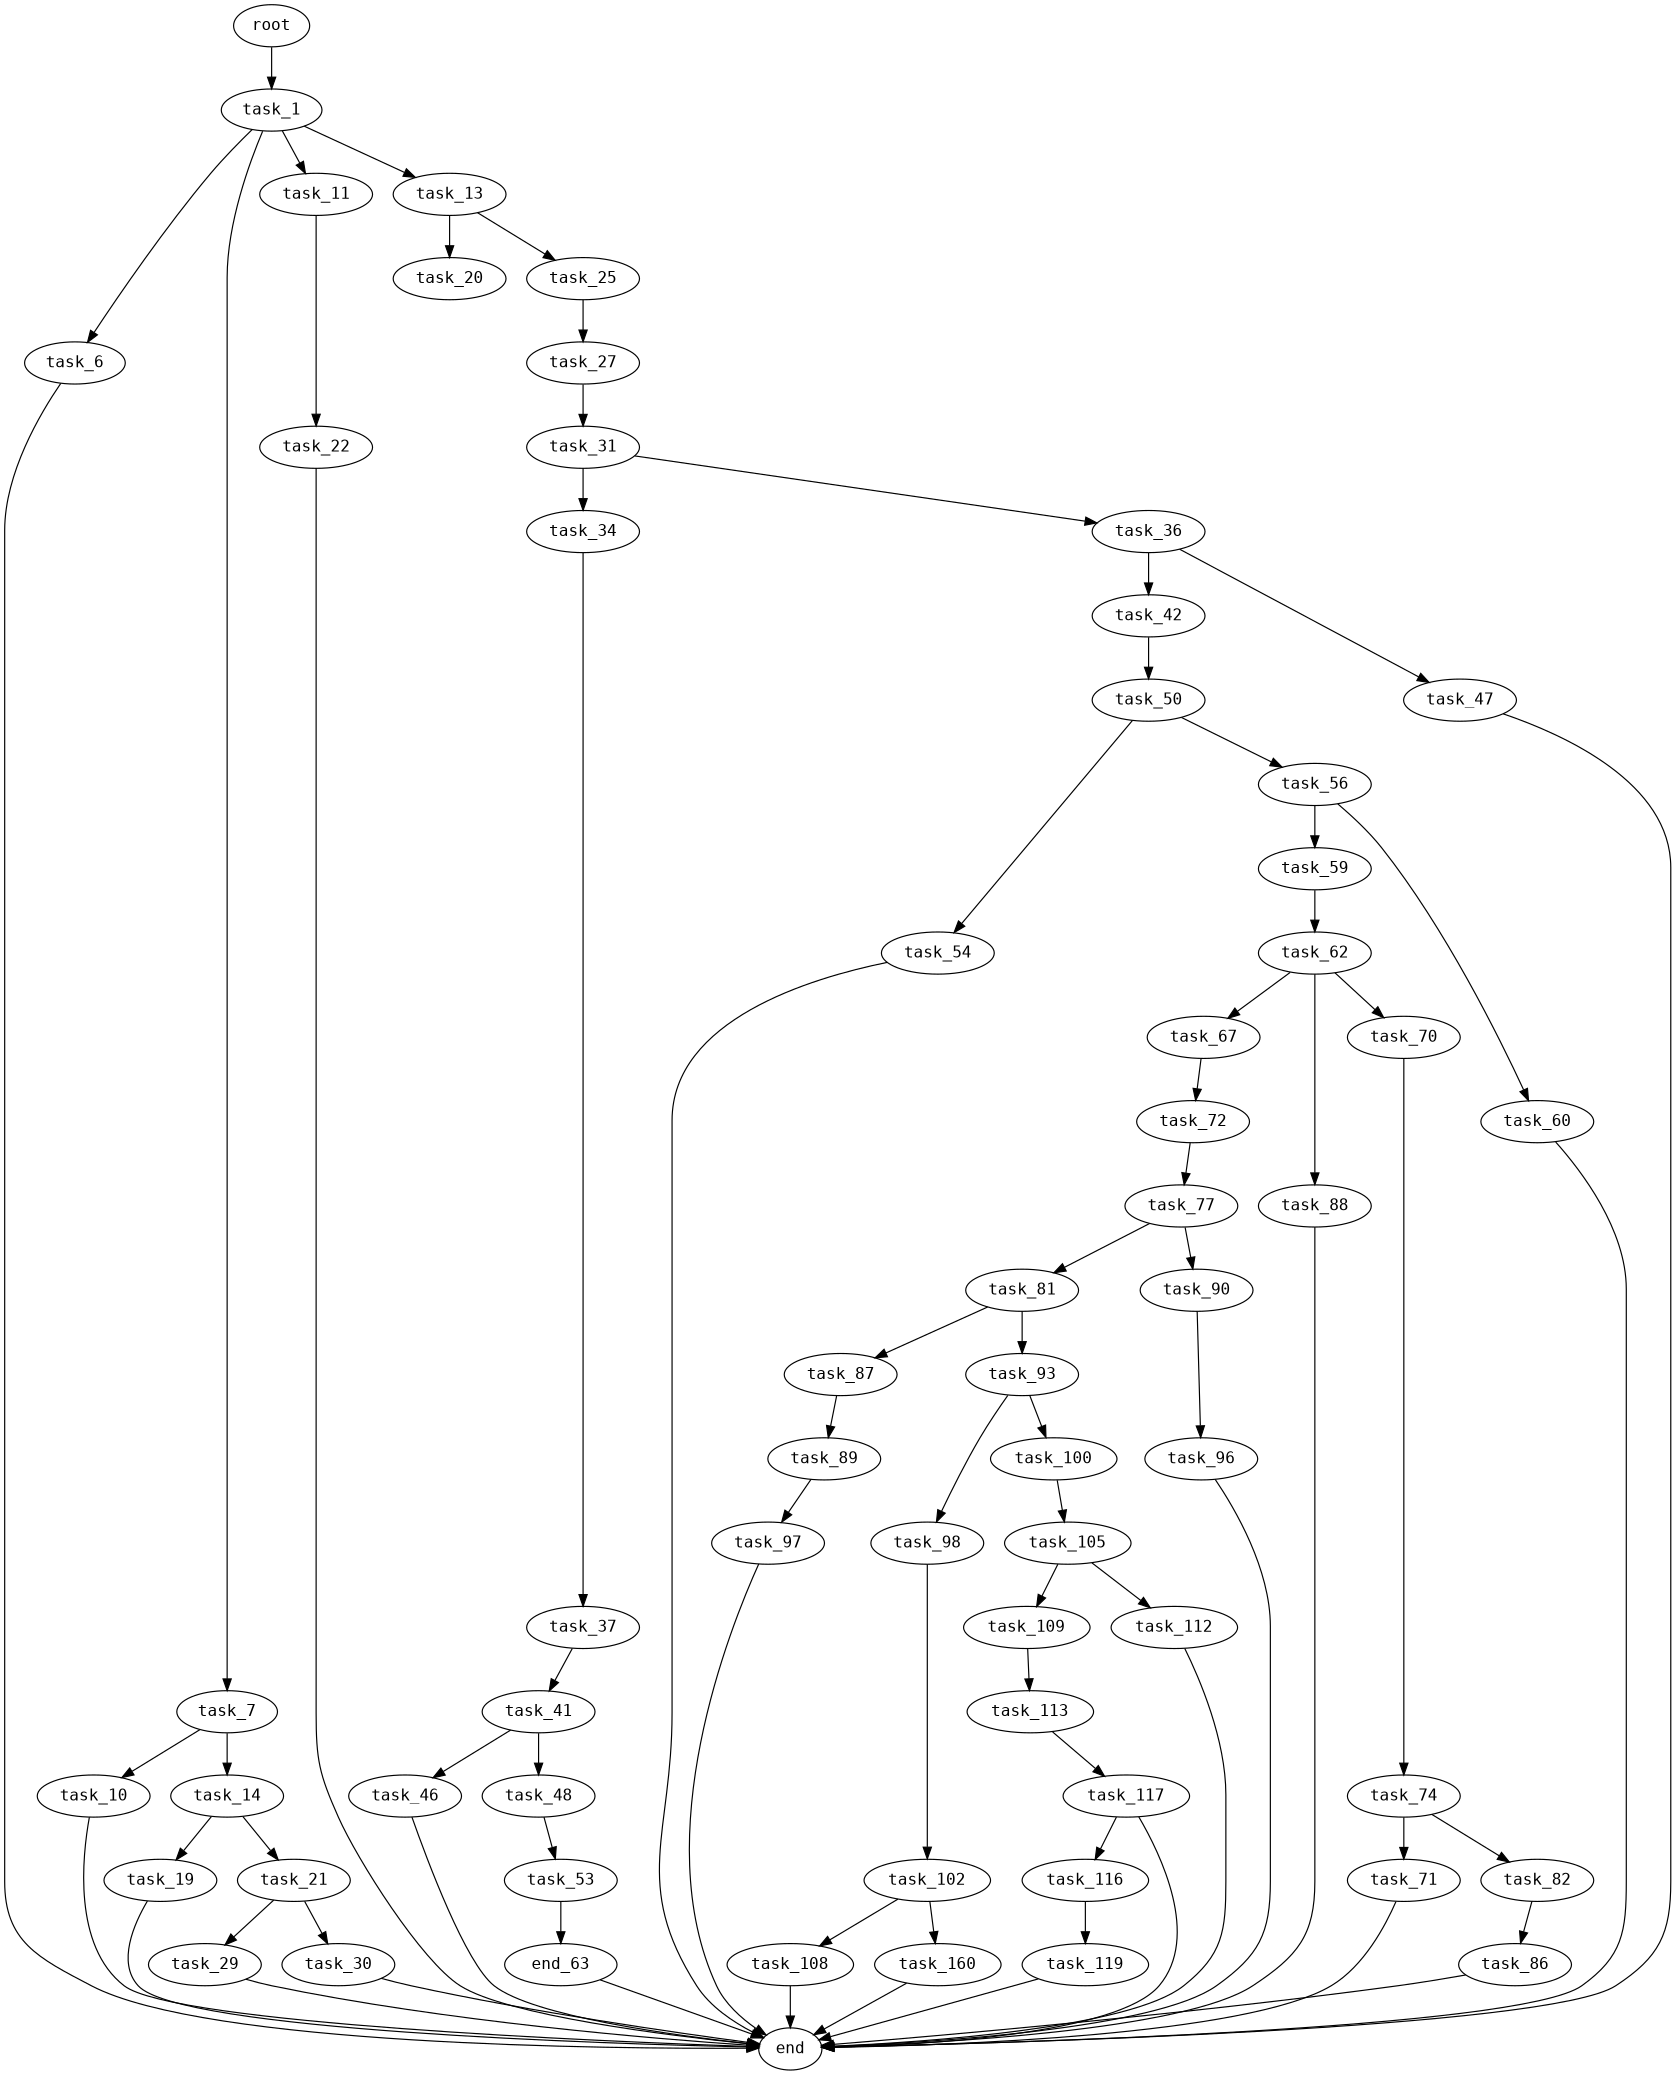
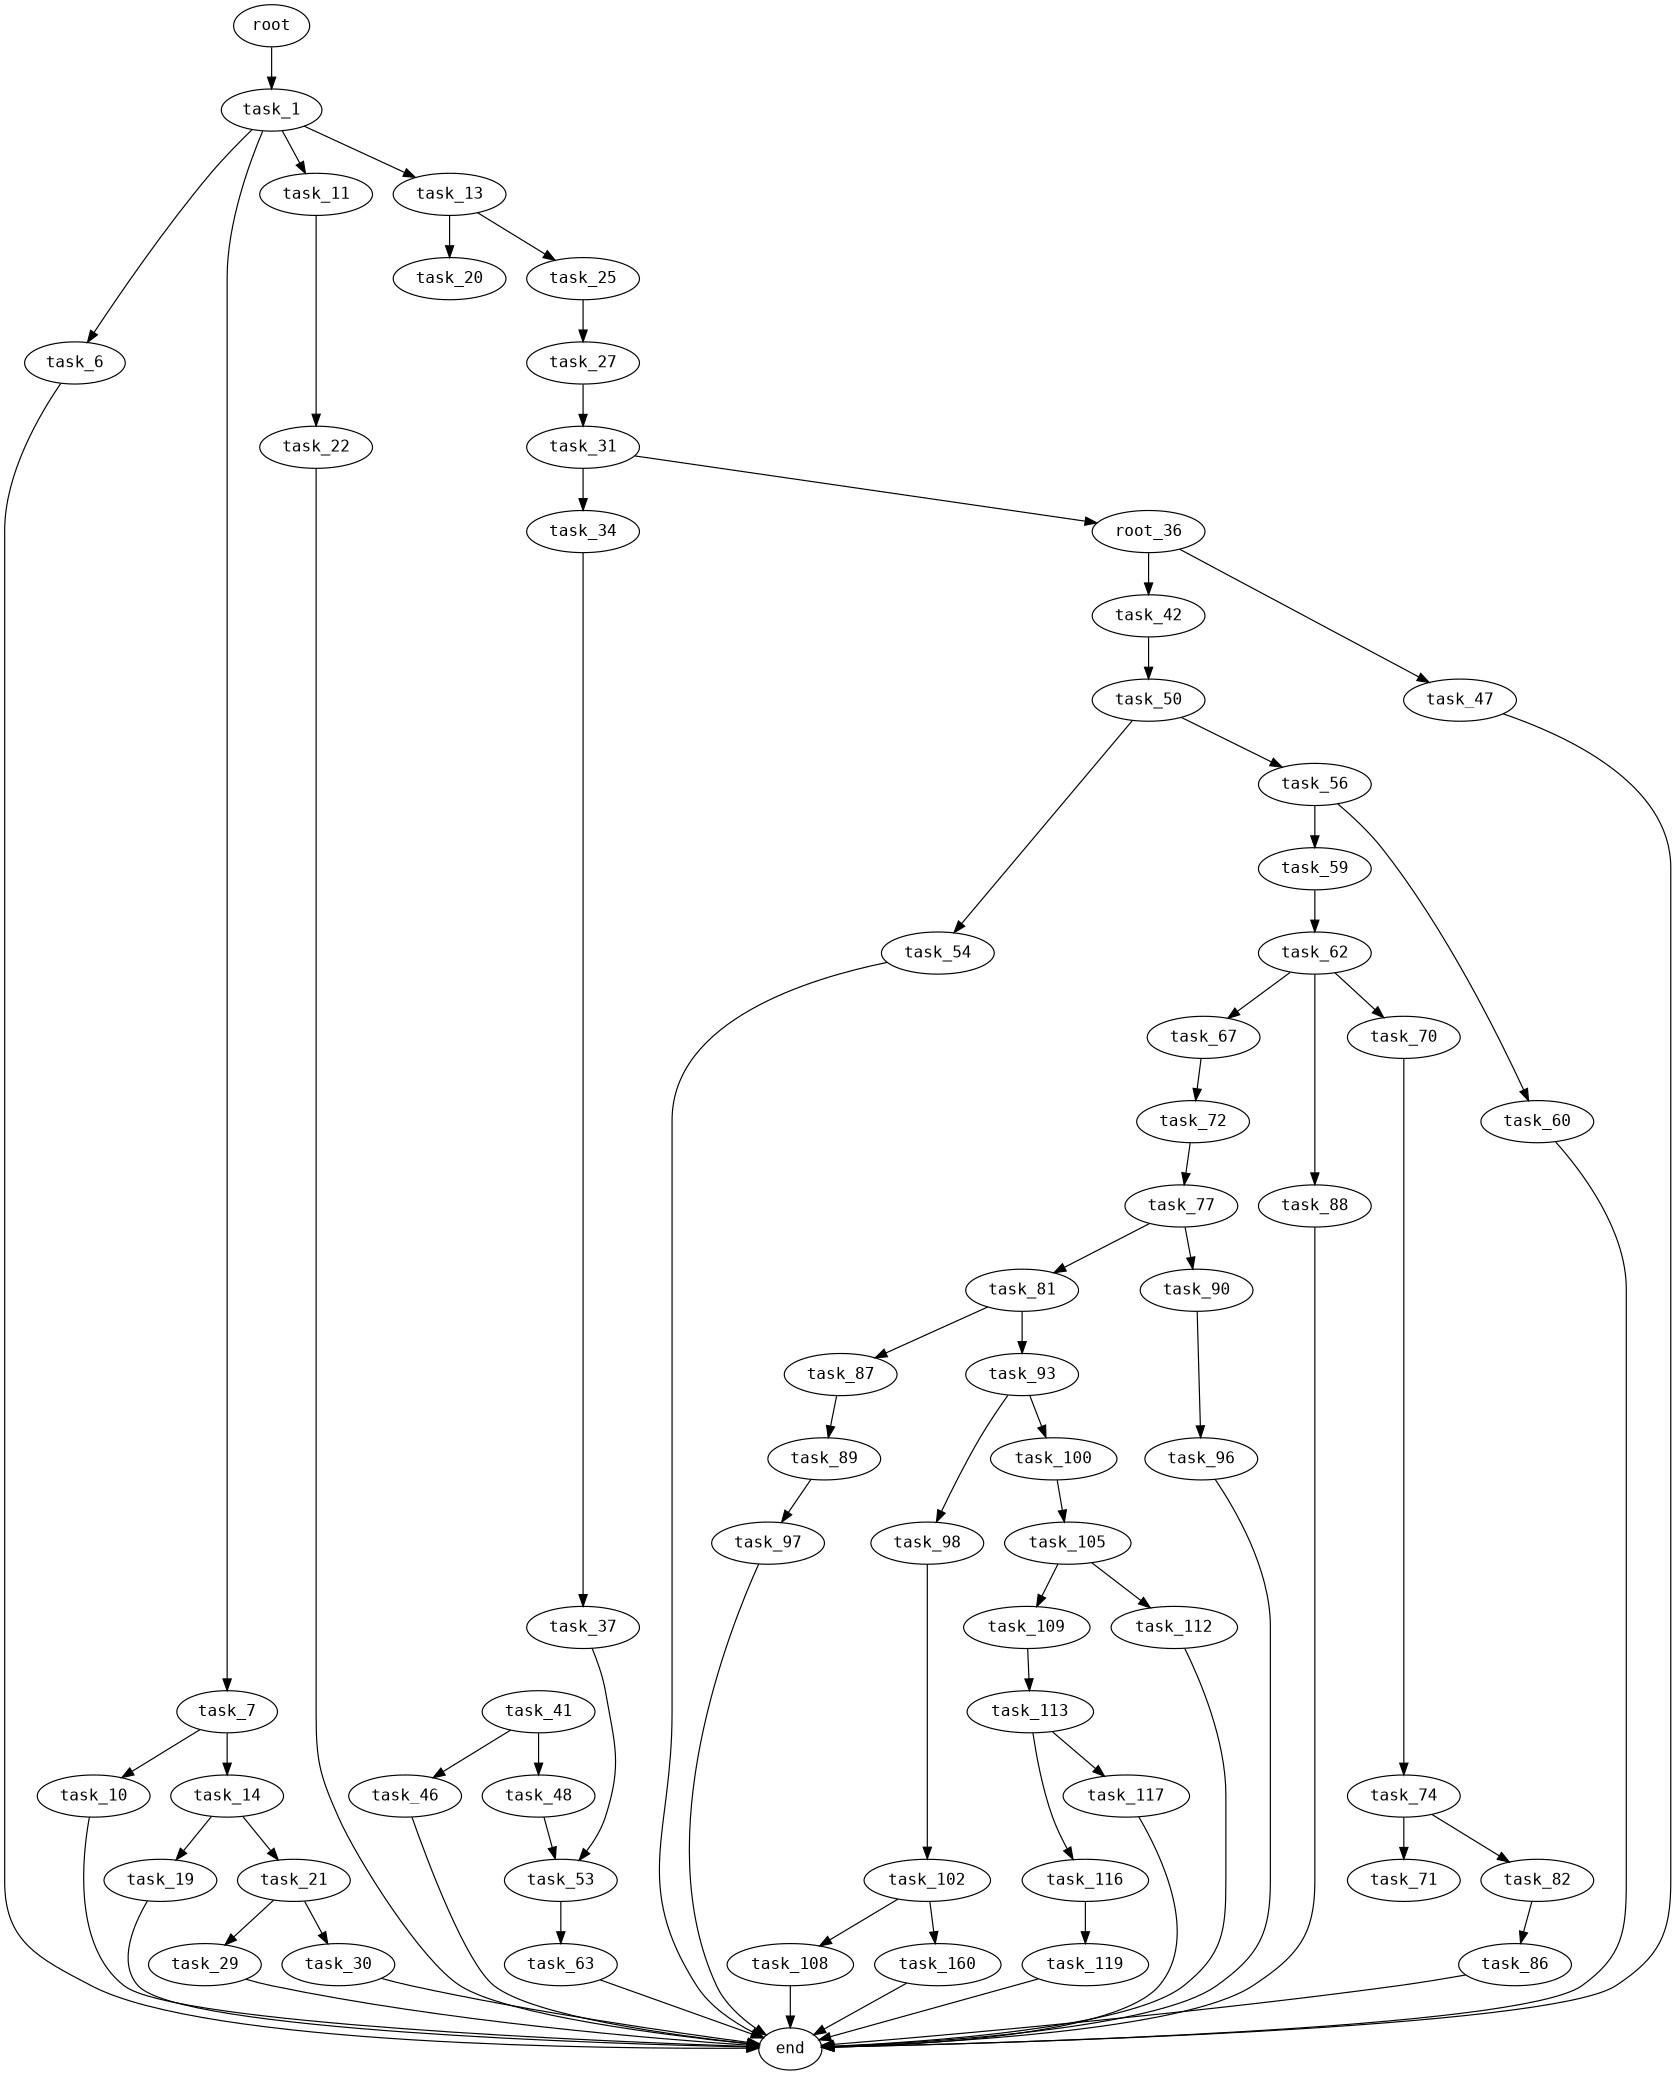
(1149, 532) -> (1149, 532)
(564, 1664) -> (615, 1751)
(1108, 1833) -> (1045, 1792)
(561, 1965) -> (561, 1965)
(1139, 2030) -> none
